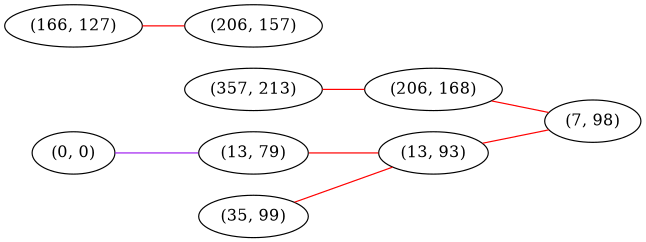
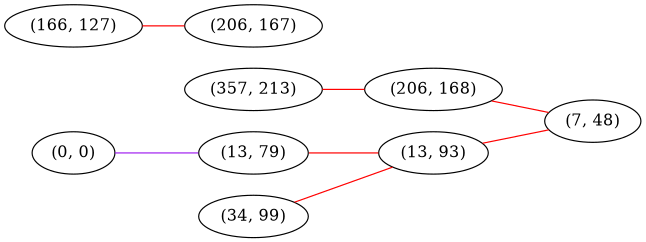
(253, 26) -> (253, 26)
(593, 121) -> (593, 121)
(253, 216) -> (253, 216)
